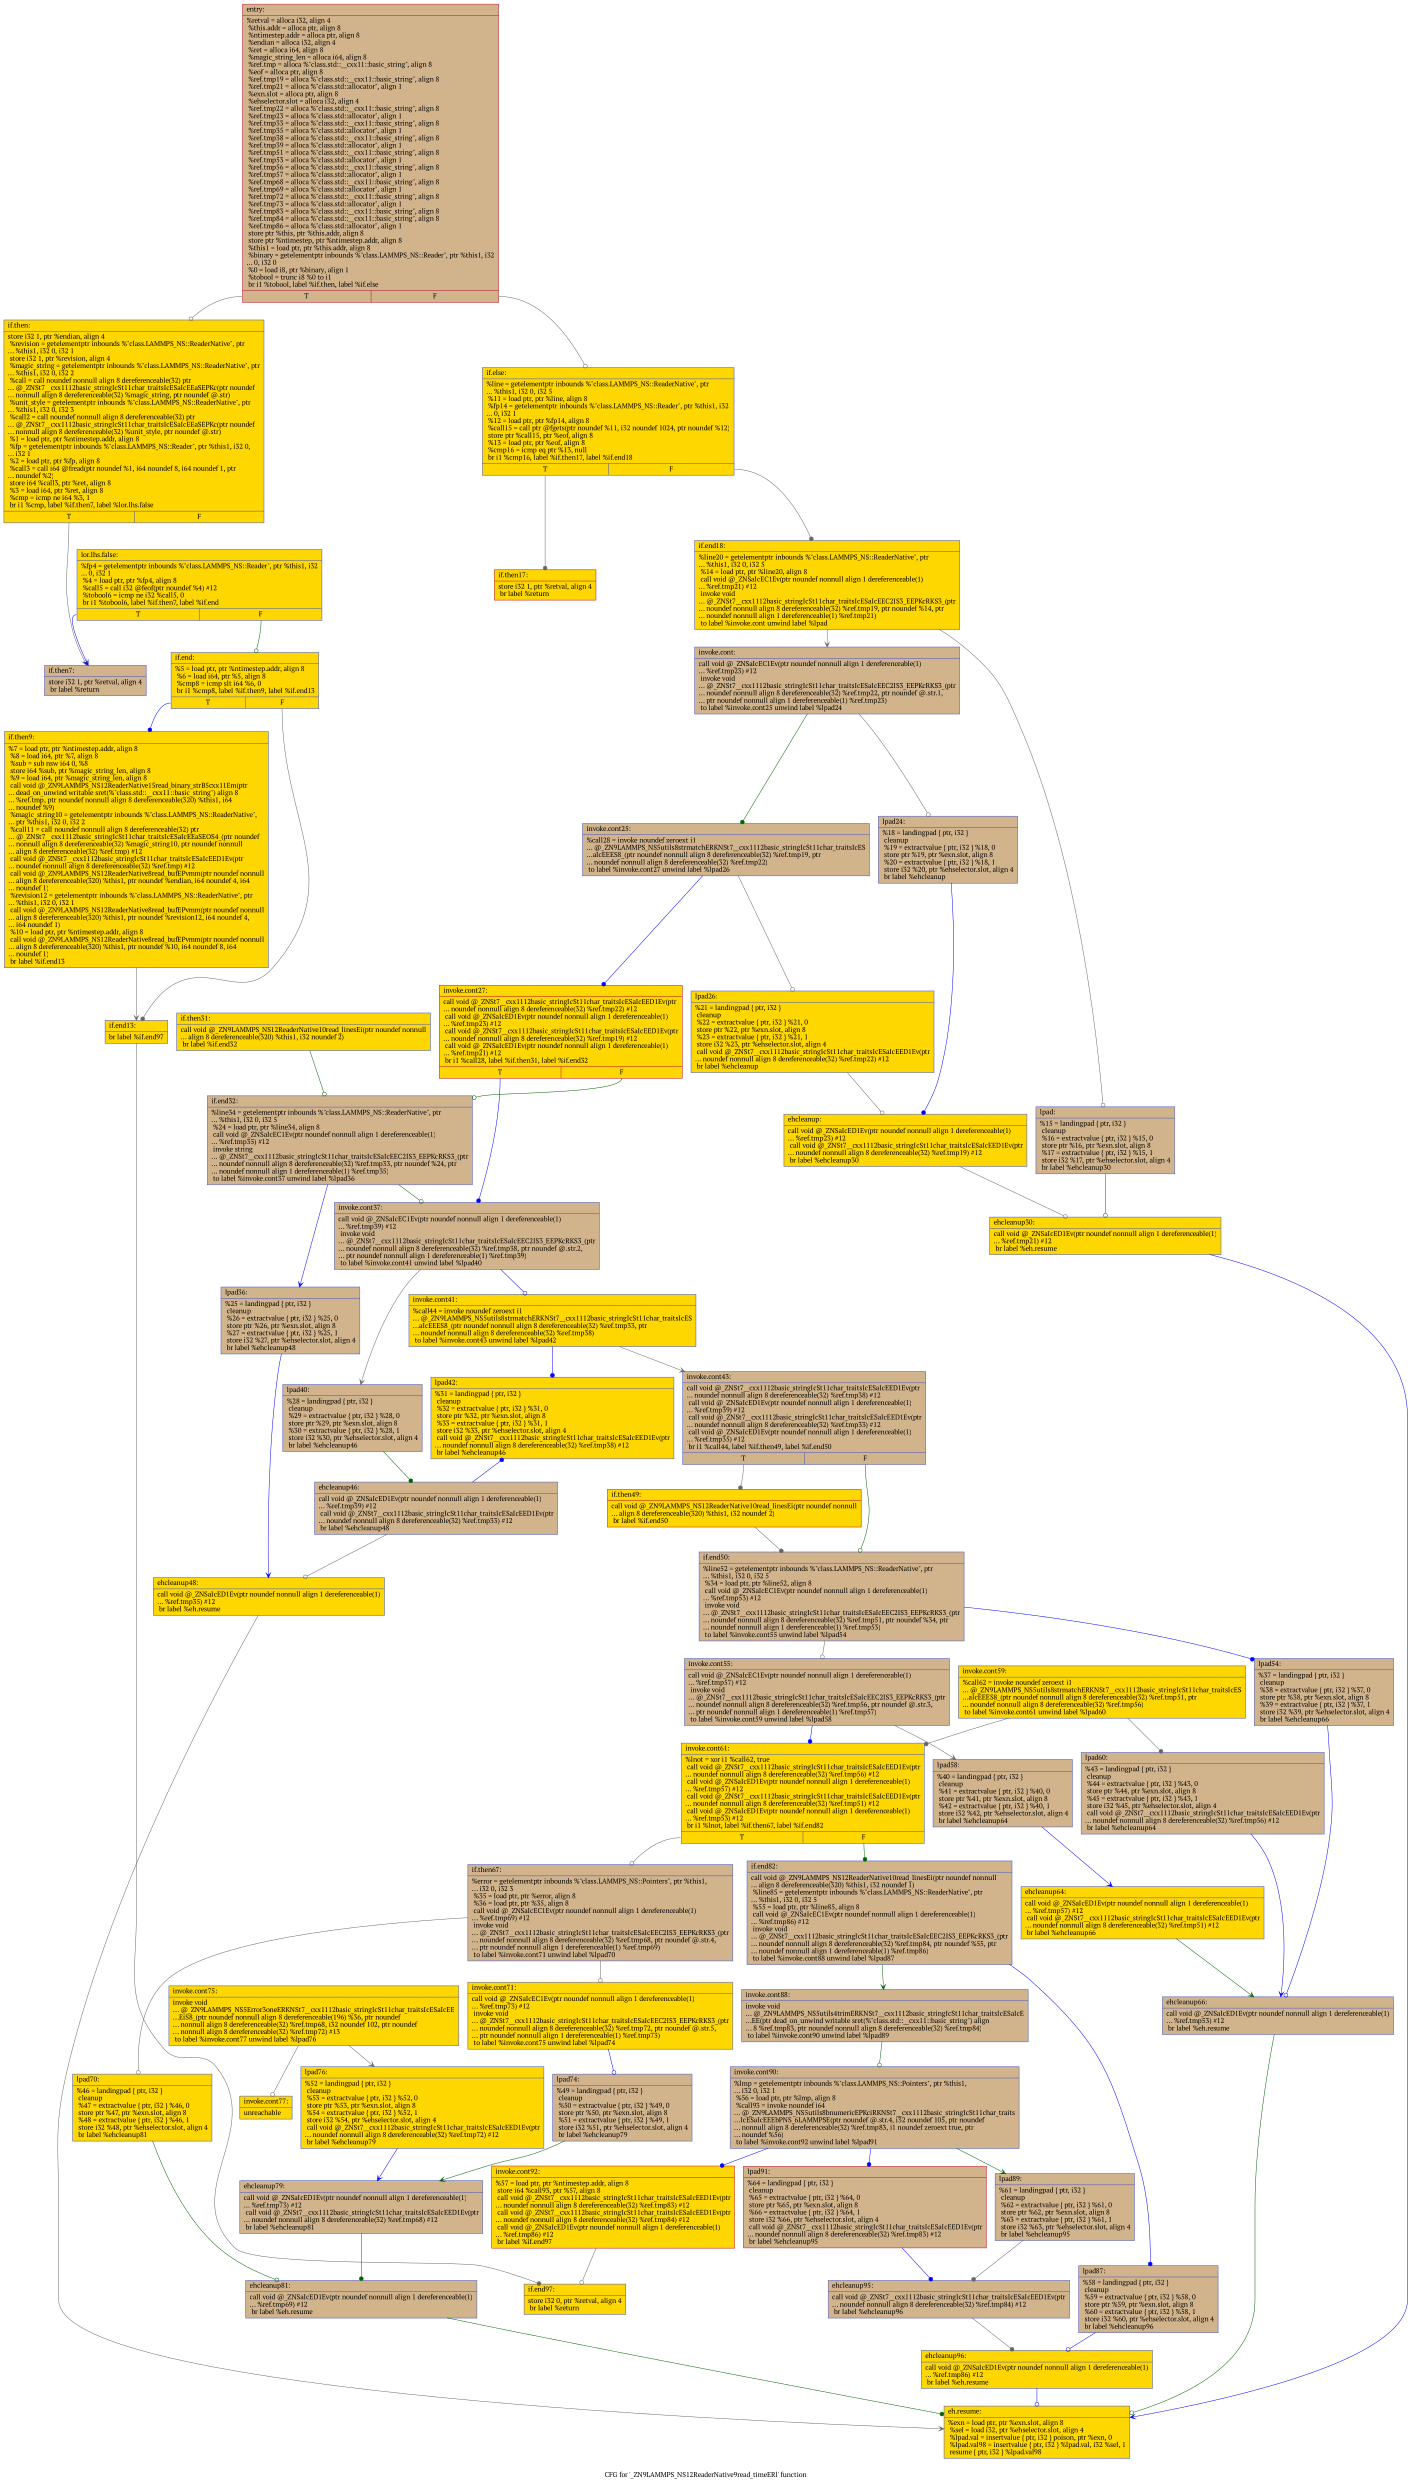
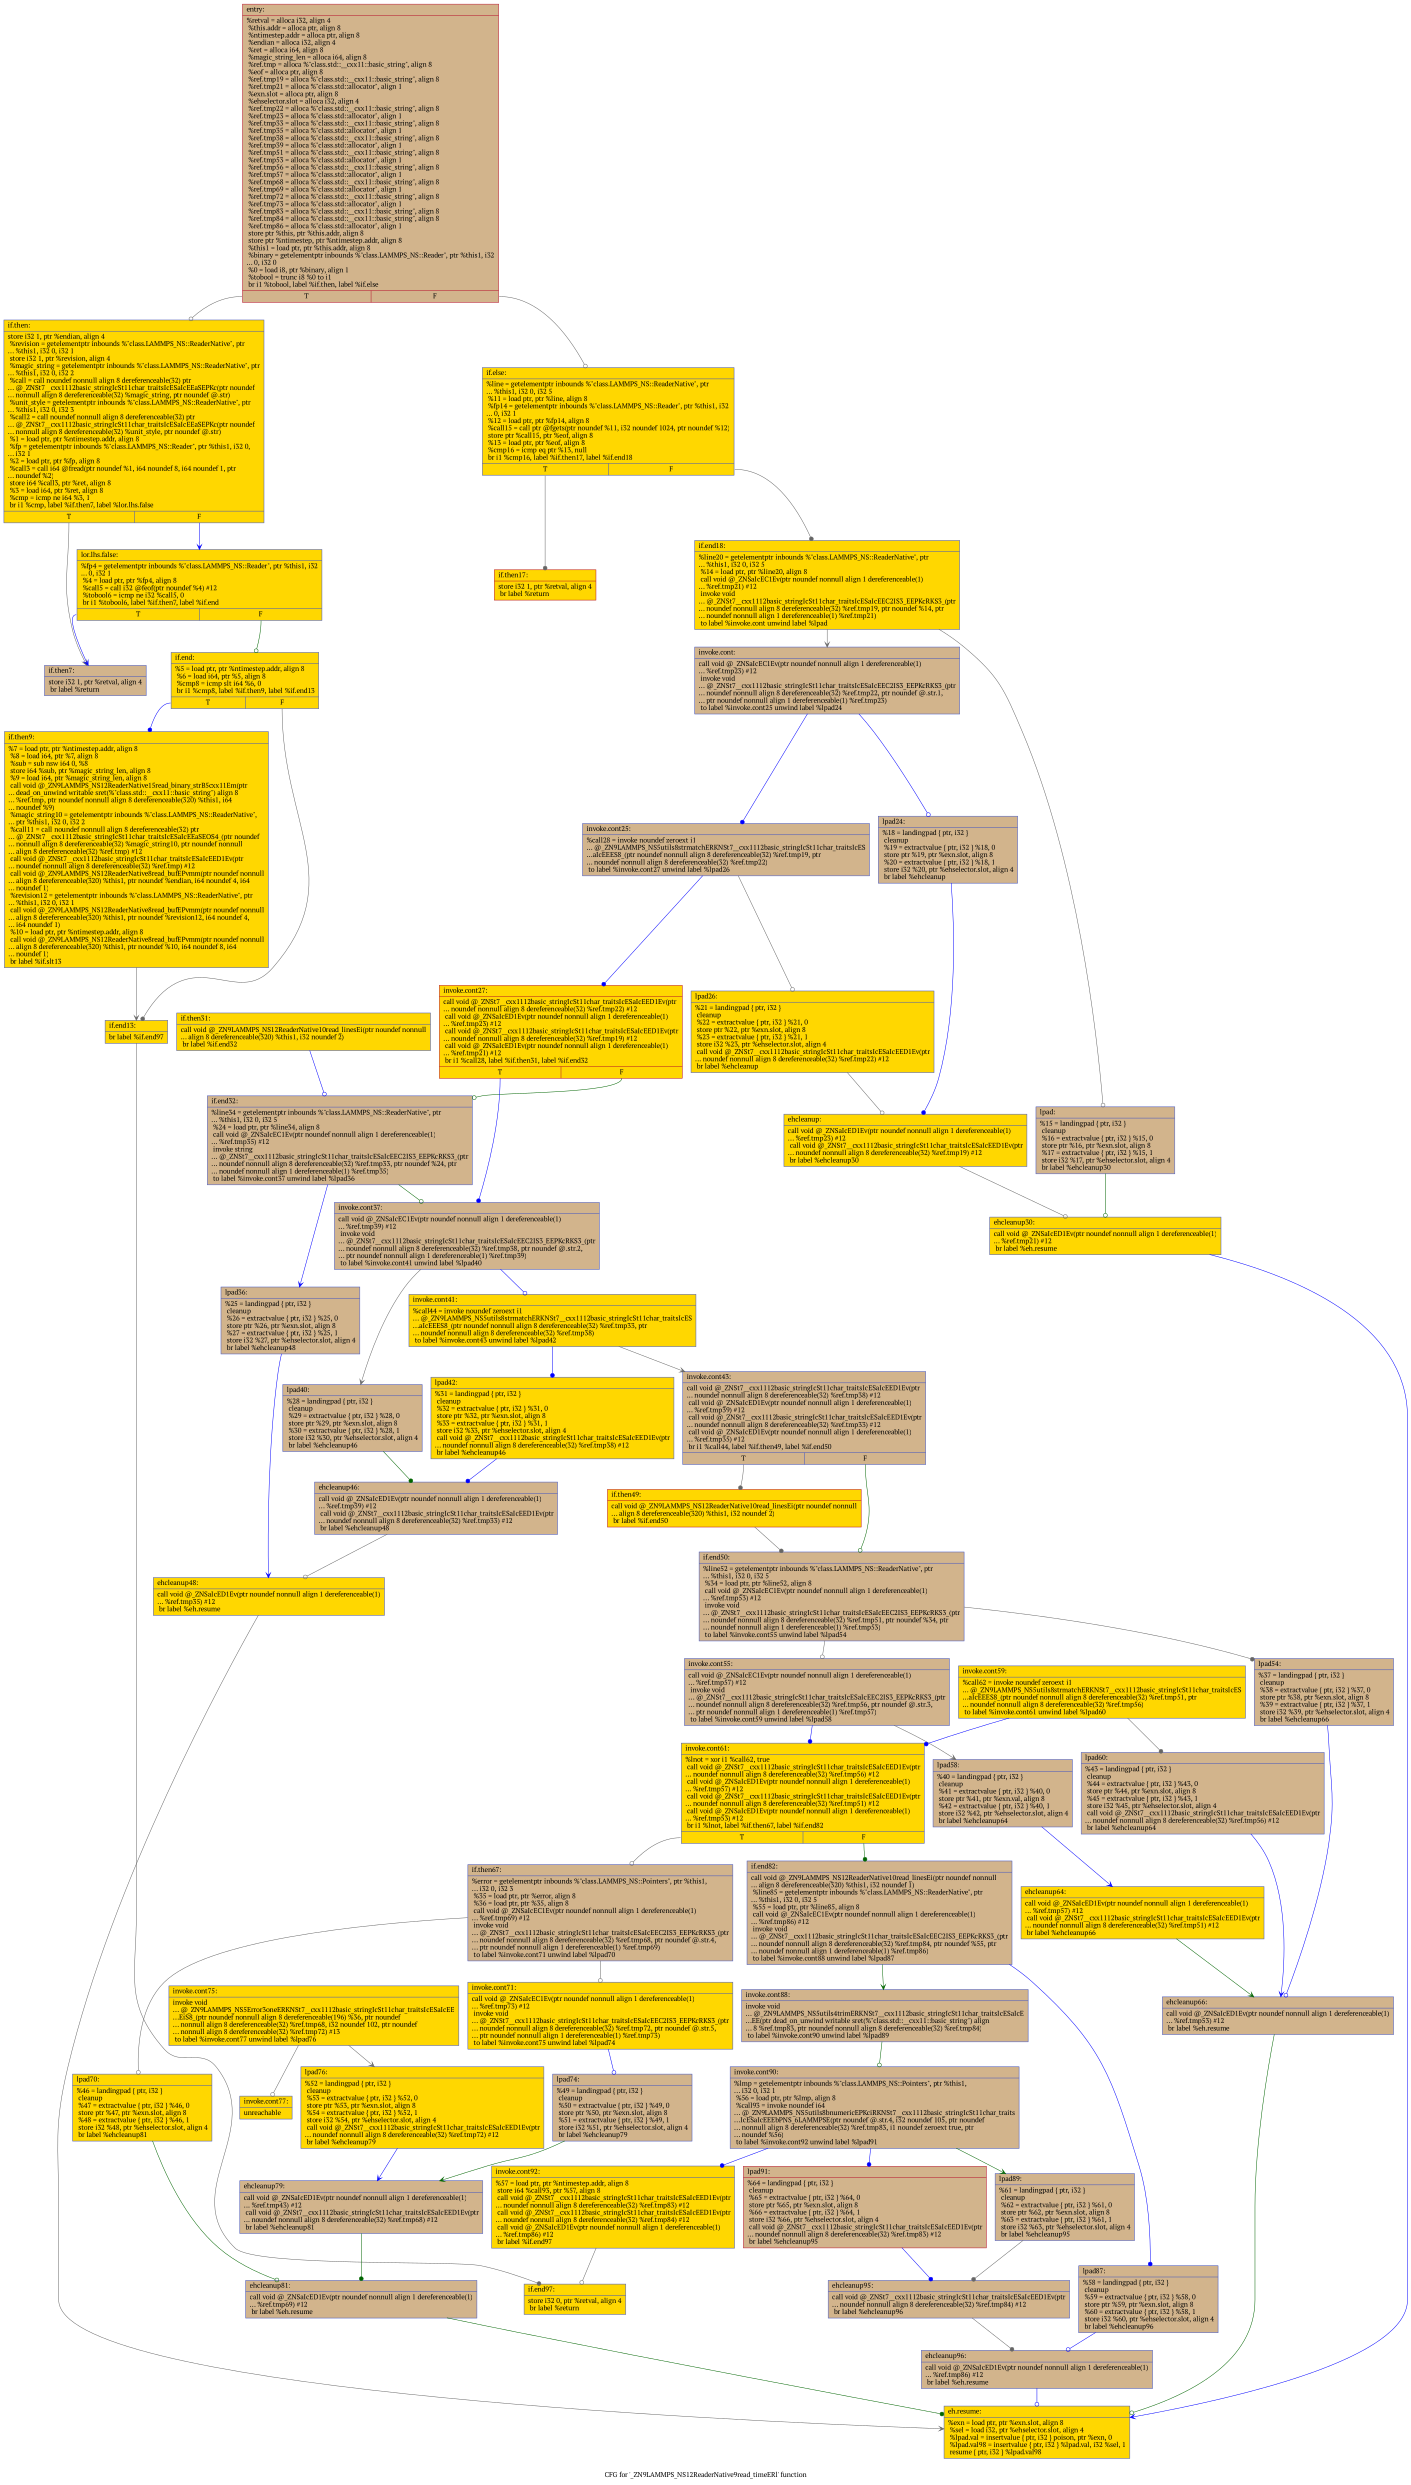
none -> (199, 534)
(895, 762) -> (895, 762)
(775, 767) -> (775, 767)
(37, 962) -> (35, 962)
(317, 1071) -> (317, 1071)
(486, 1472) -> (483, 1469)
(1108, 1627) -> (1108, 1627)
(969, 1730) -> (969, 1730)
(992, 1799) -> (991, 1799)
(273, 2205) -> (273, 2205)
(613, 2207) -> (613, 2207)
(1037, 2369) -> (1037, 2369)
